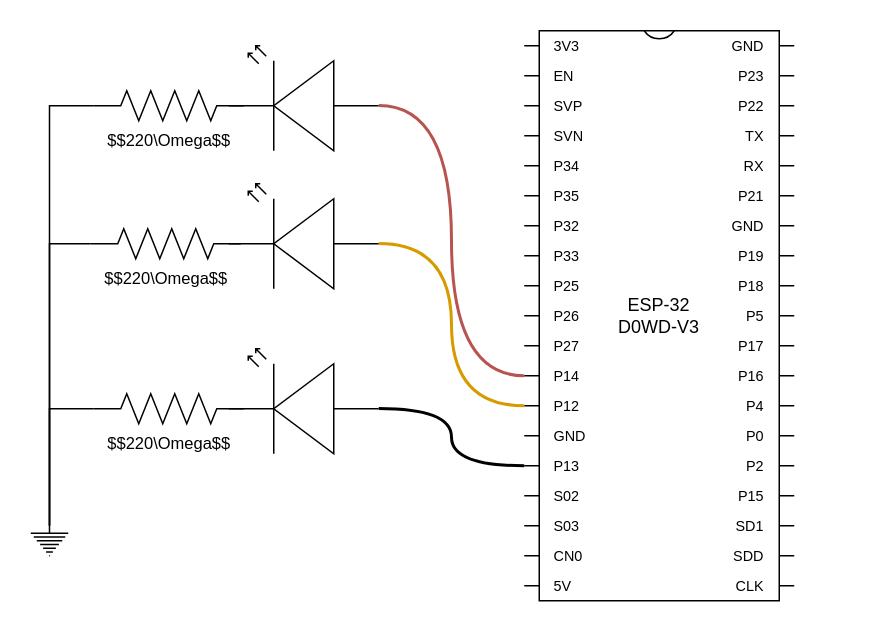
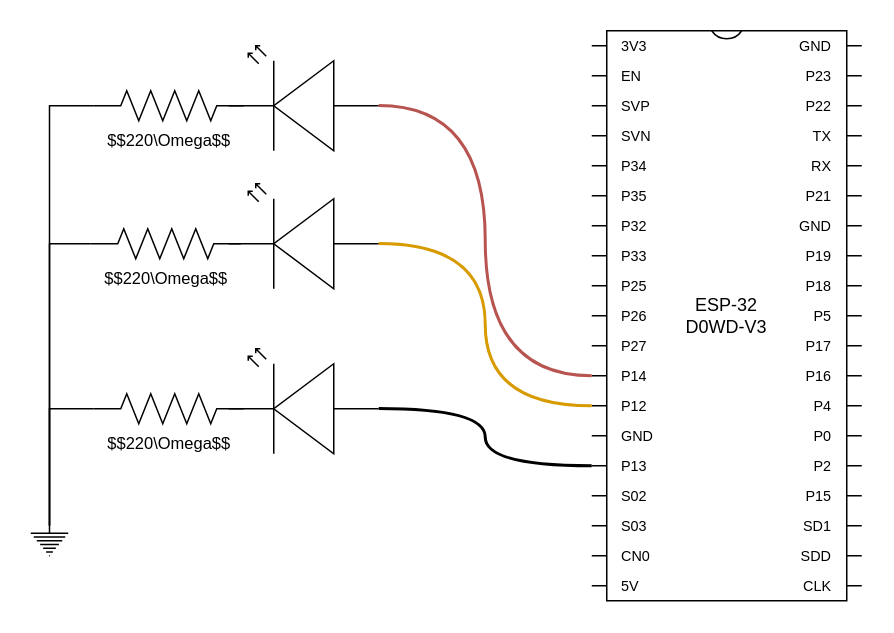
(659, 316) -> (727, 316)
